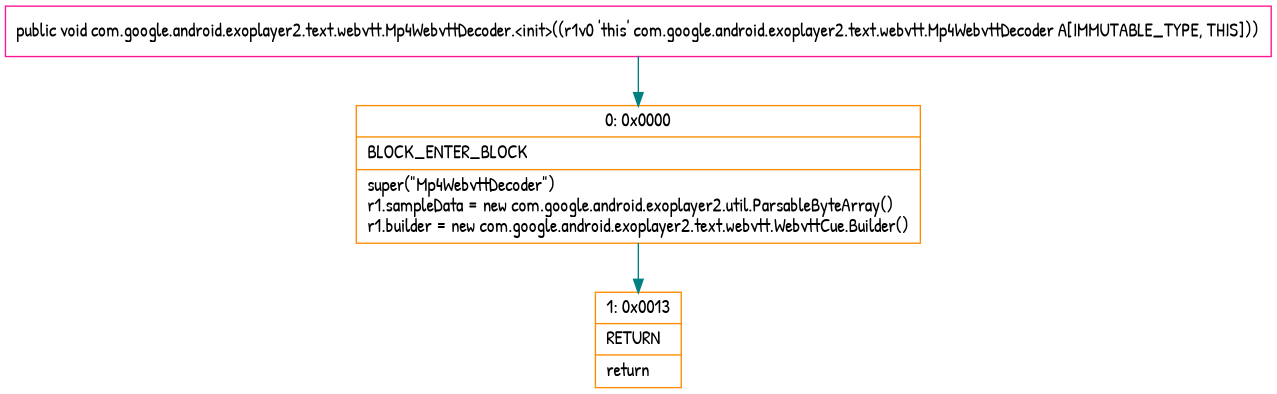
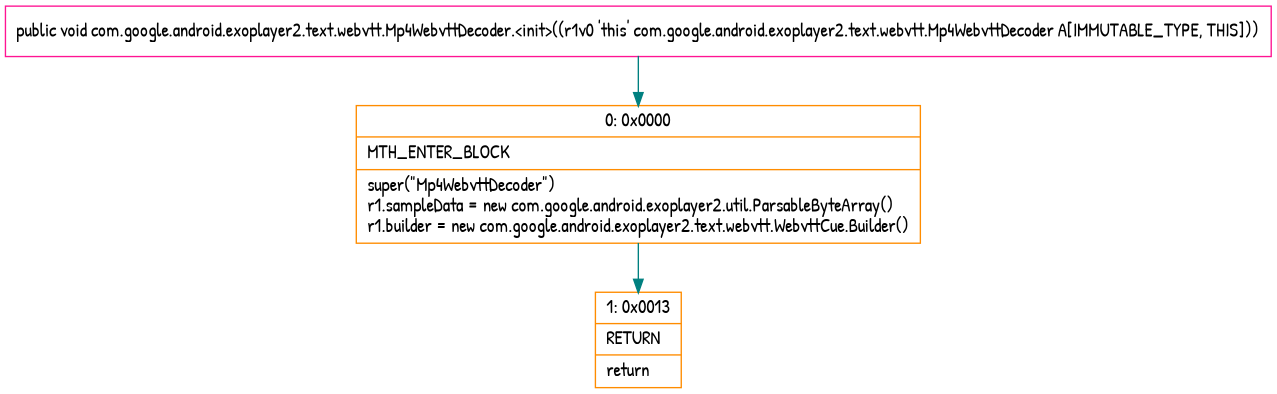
(448, 153) -> (439, 153)
